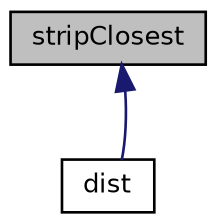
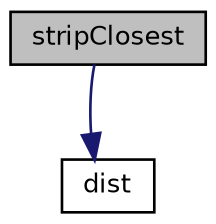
(126, 126) -> (91, 99)
